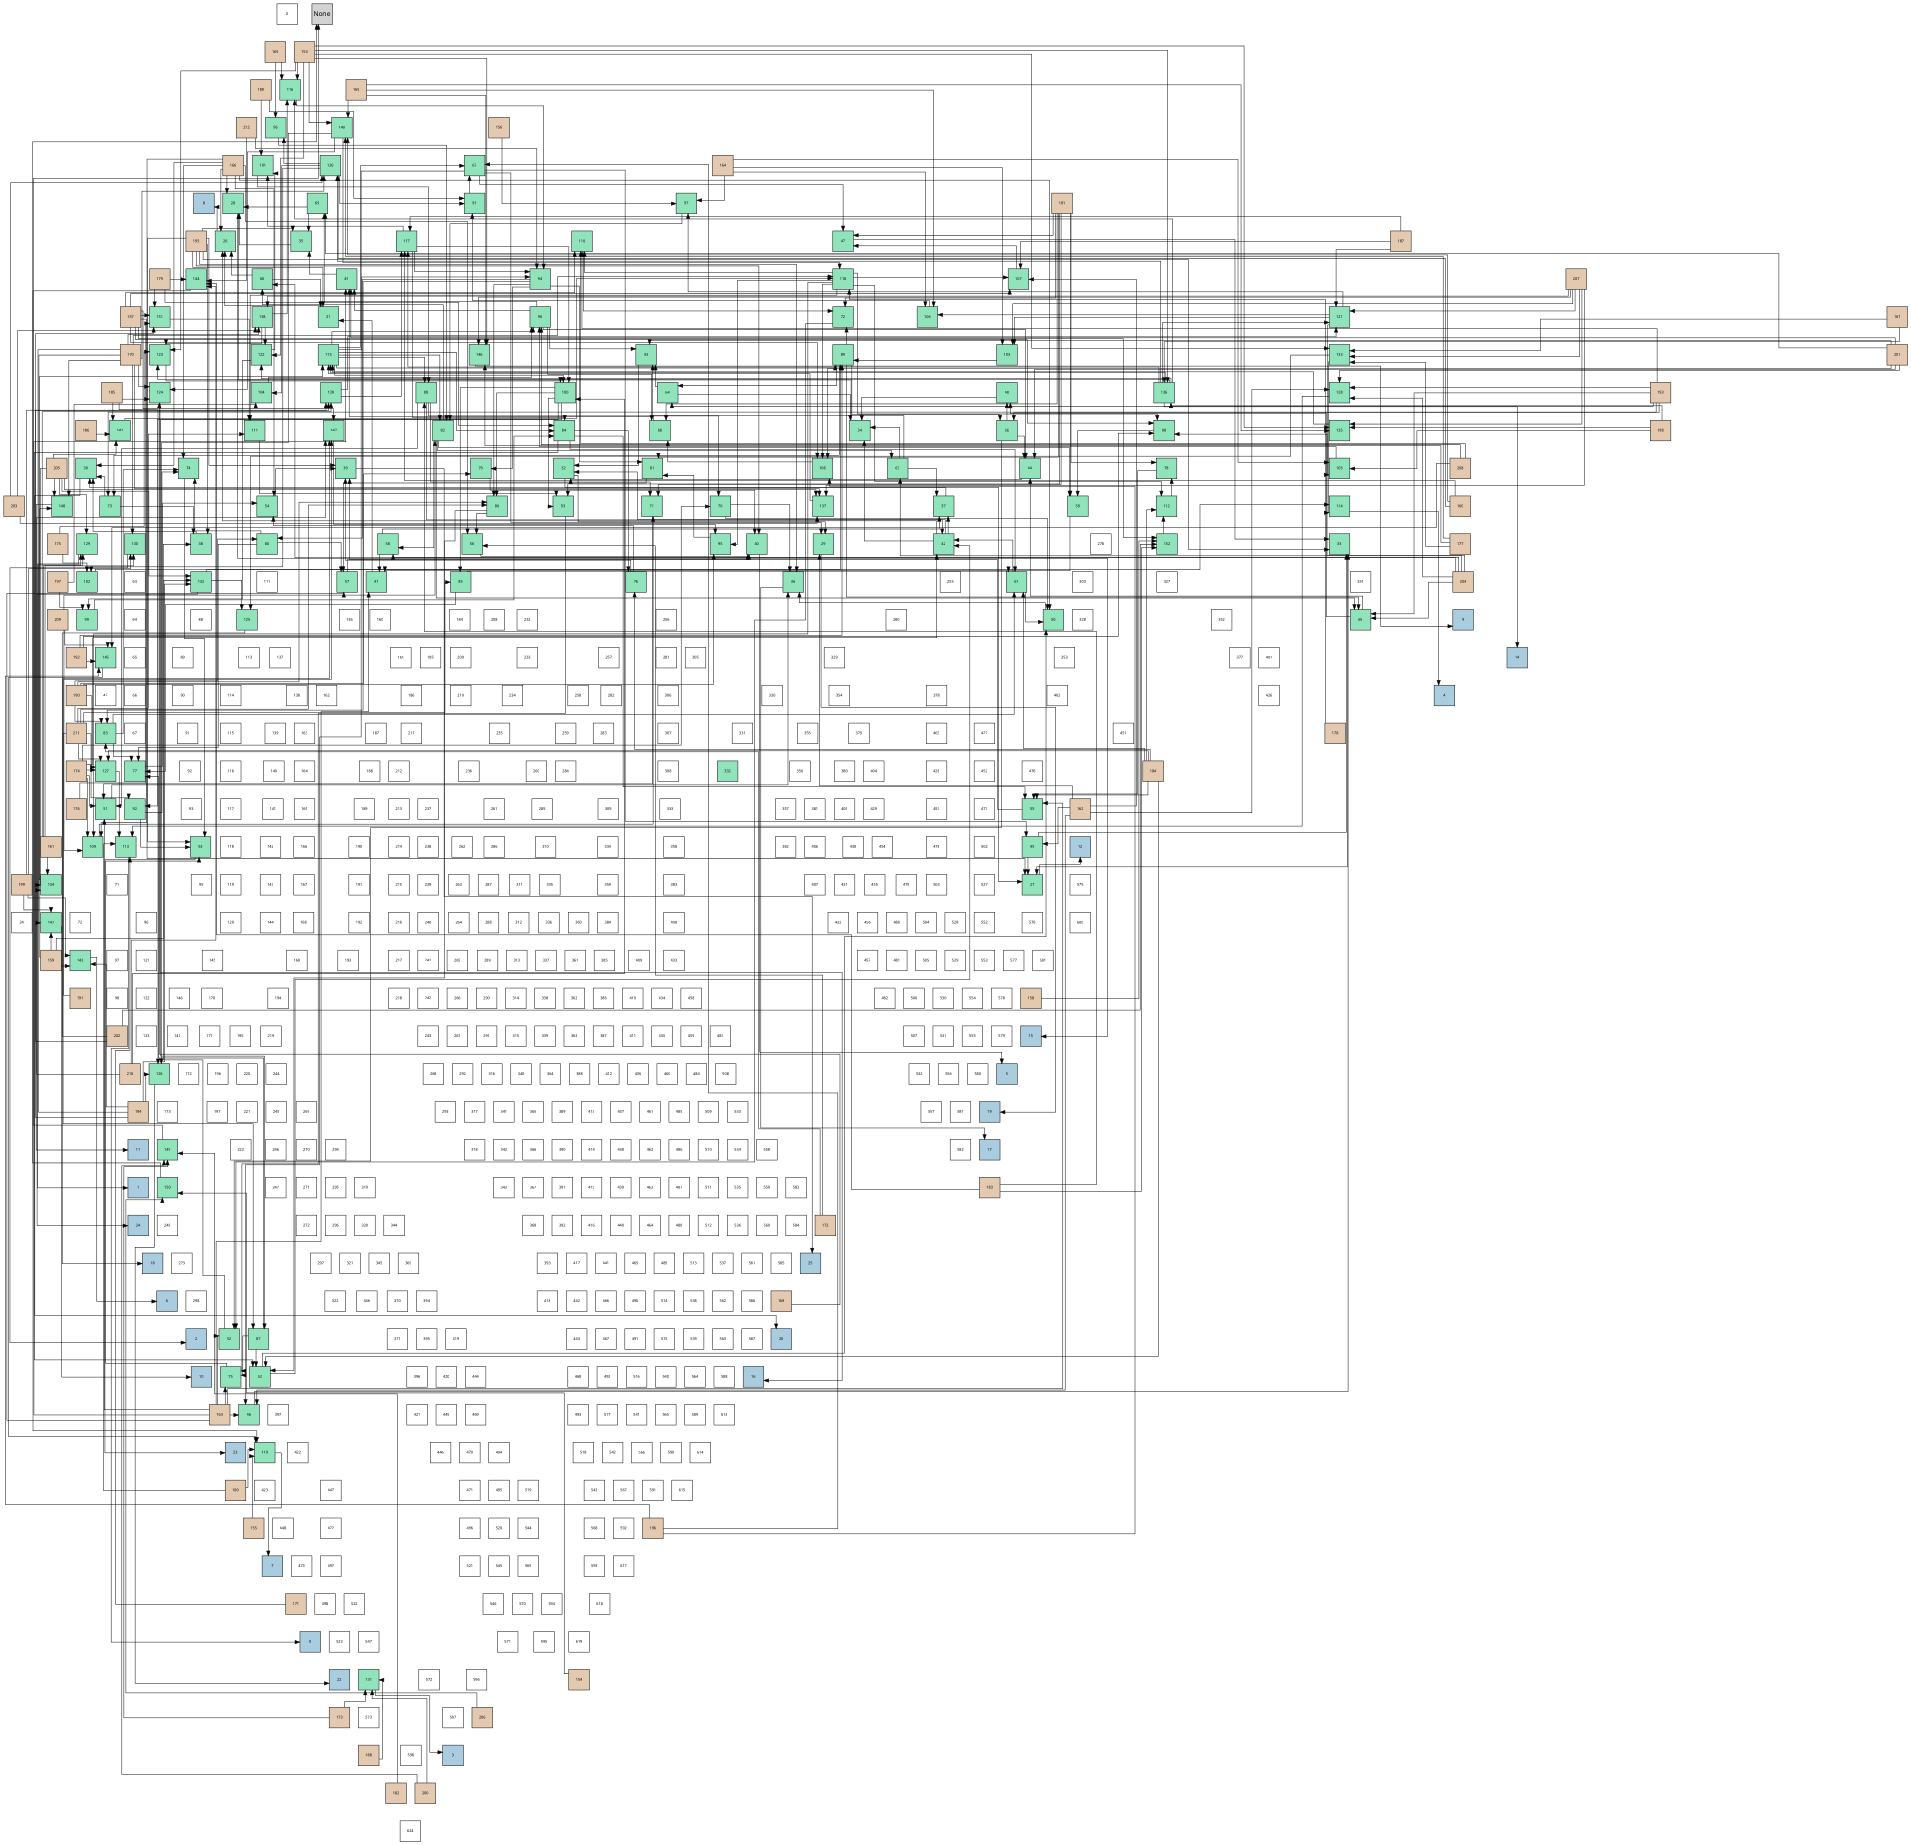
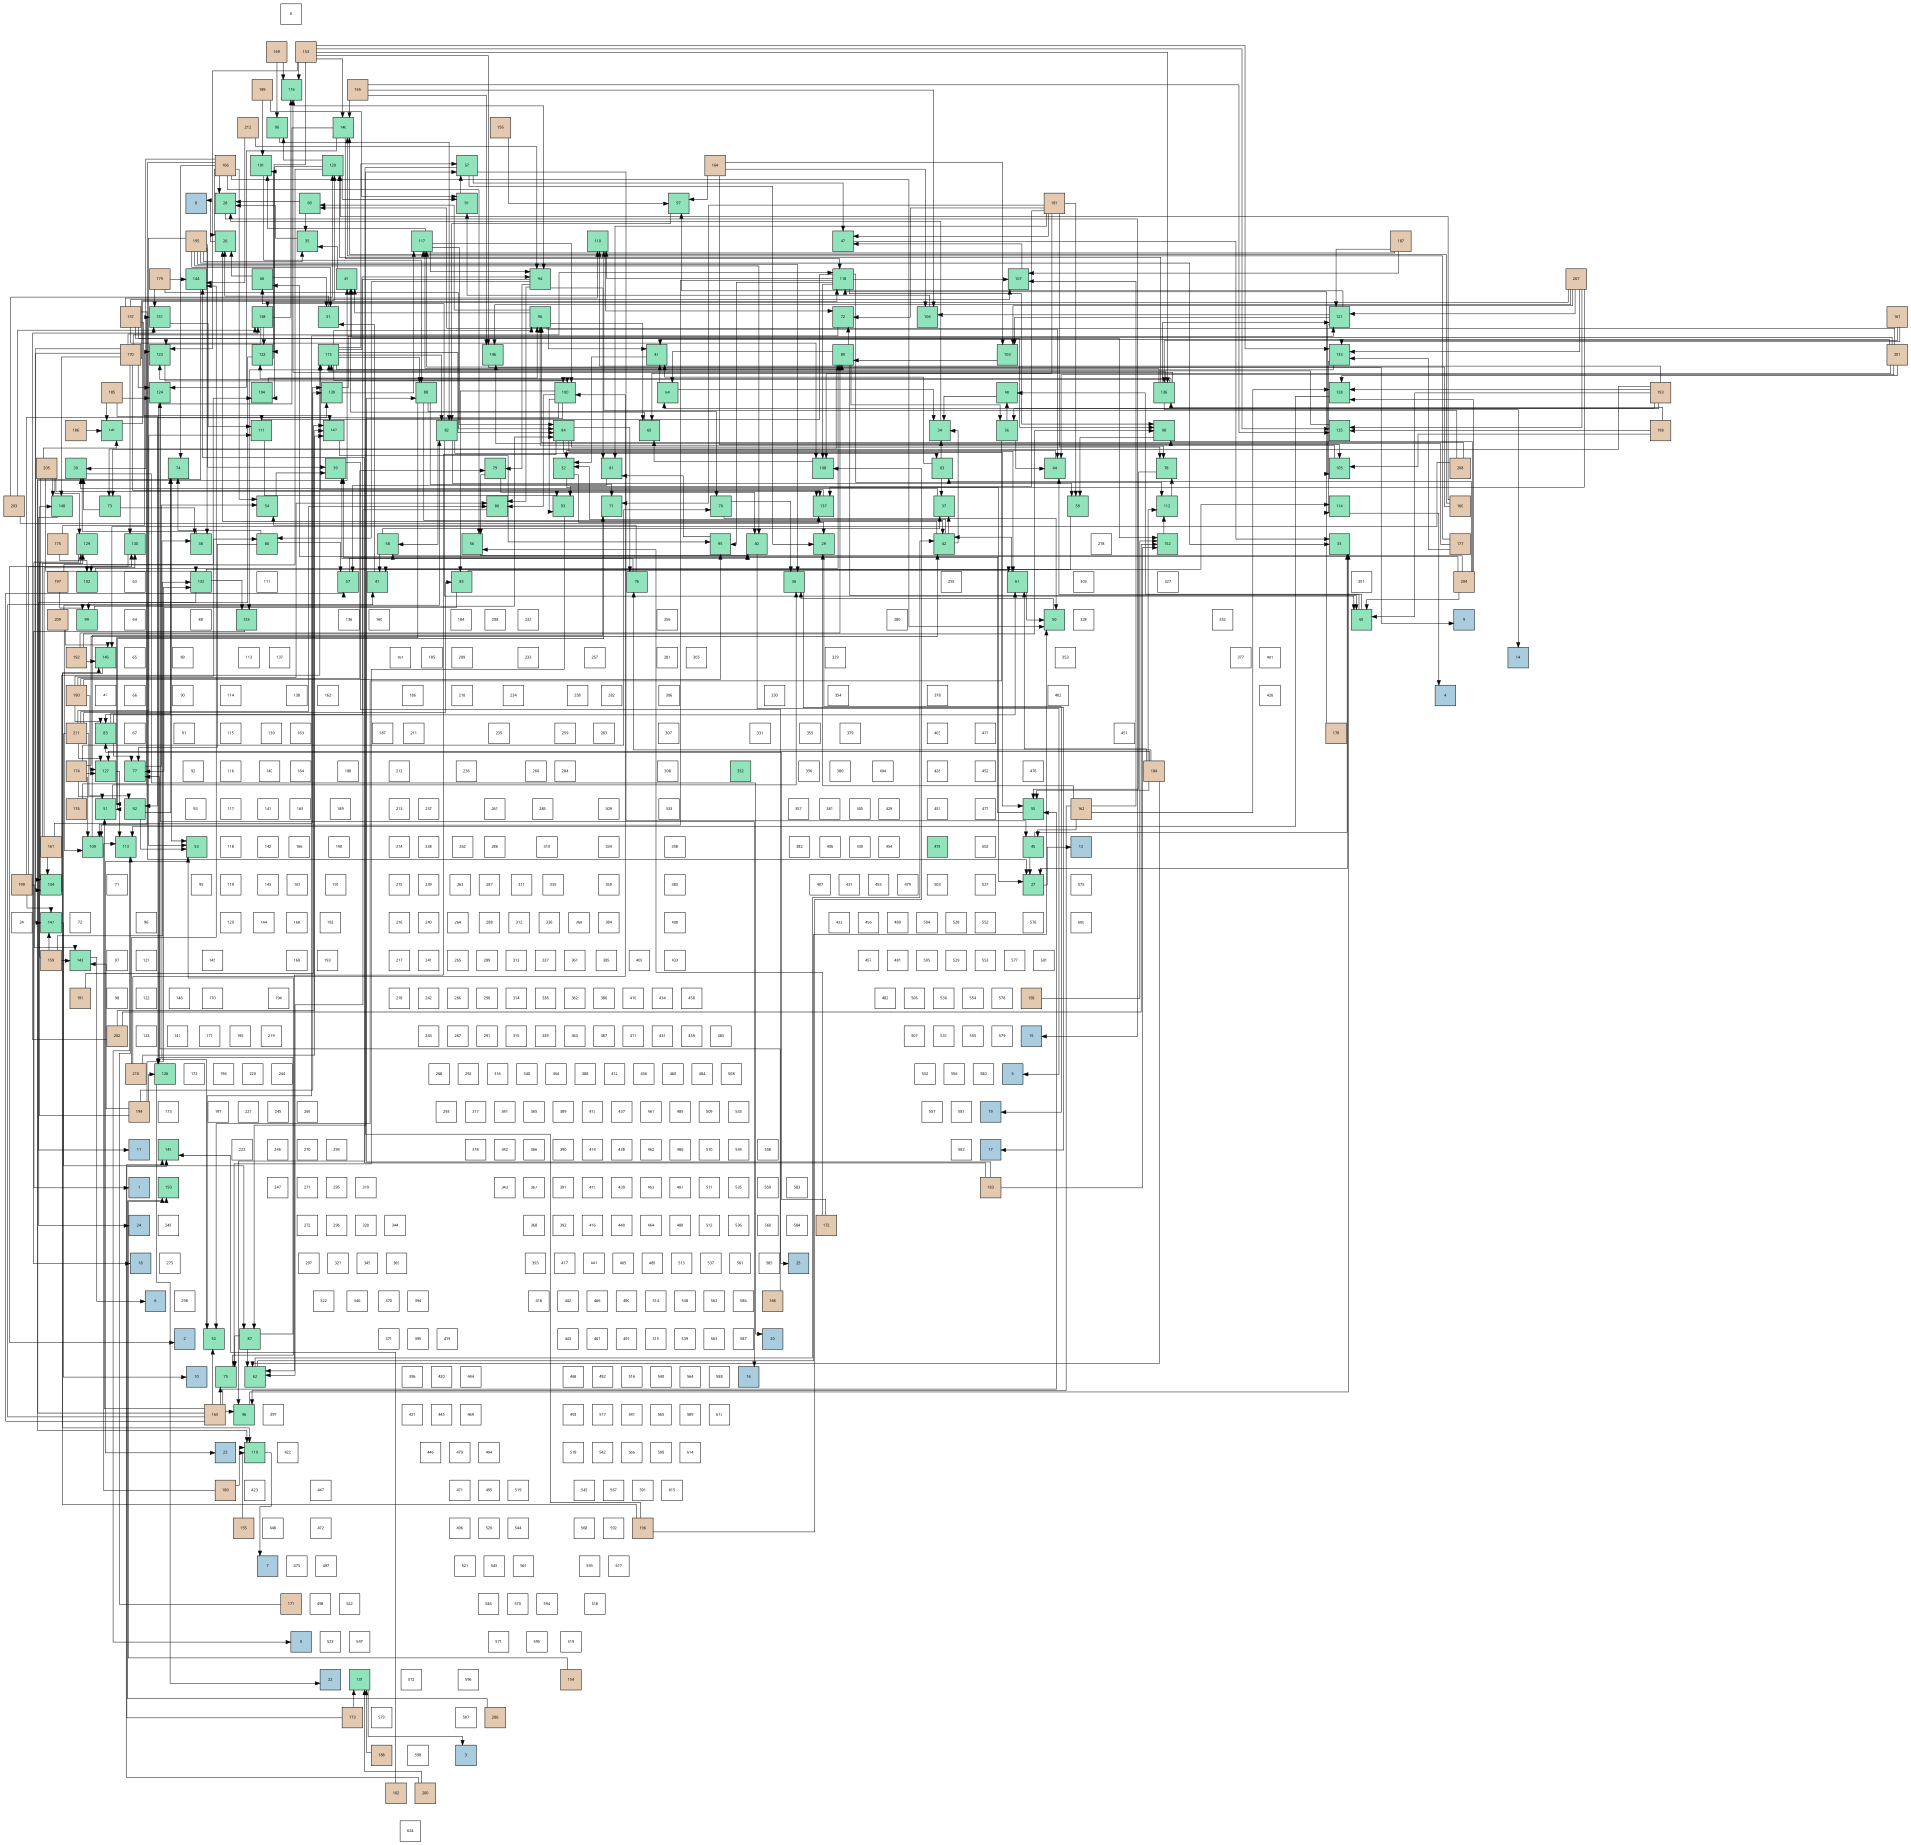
(322, 14) -> none
(143, 315) -> none
none -> (866, 447)
(477, 516) -> (481, 500)
(937, 847) -> (937, 847)
